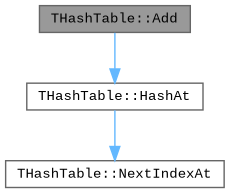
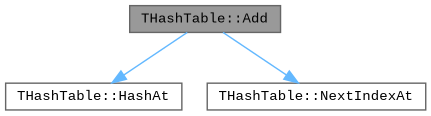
(115, 128) -> (255, 54)
